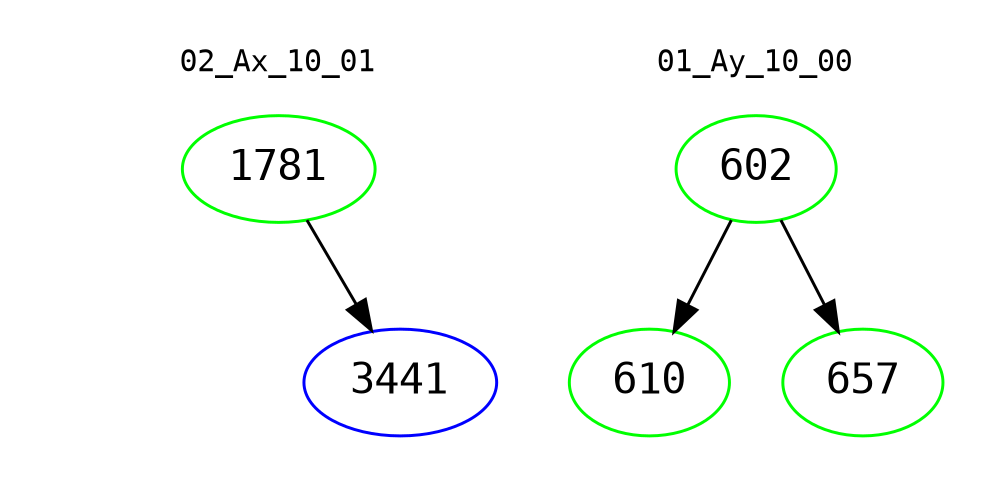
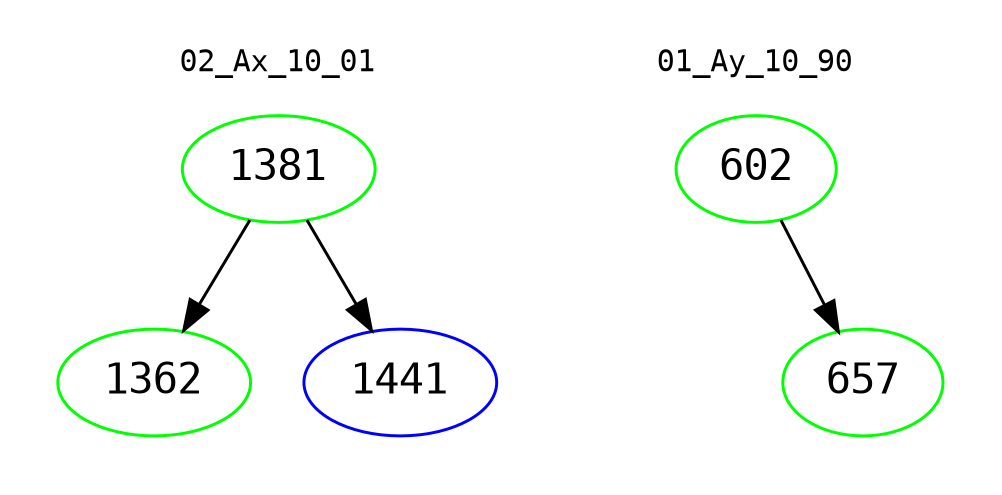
(756, 64) -> (756, 64)
(279, 169) -> (279, 169)
none -> (154, 383)
(400, 383) -> (400, 383)
(649, 383) -> none
